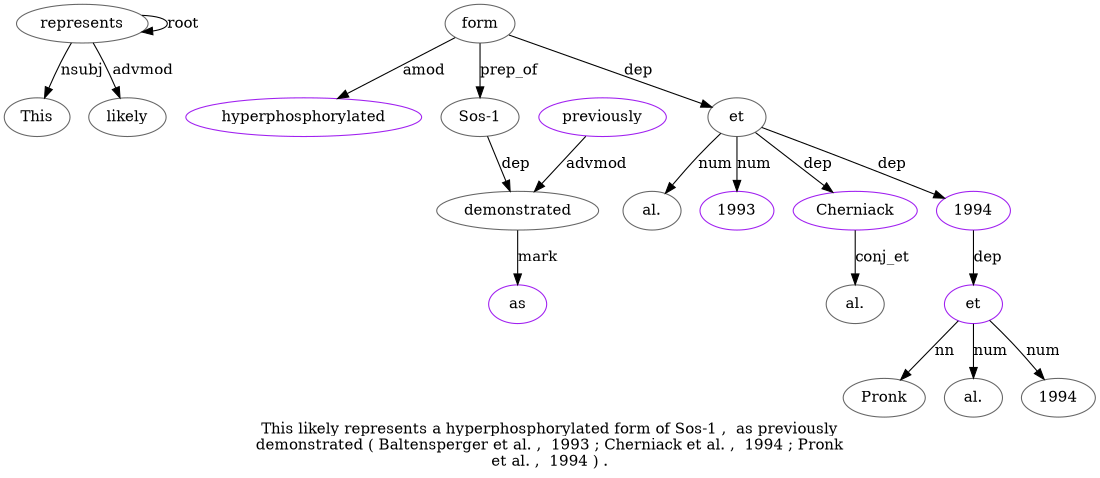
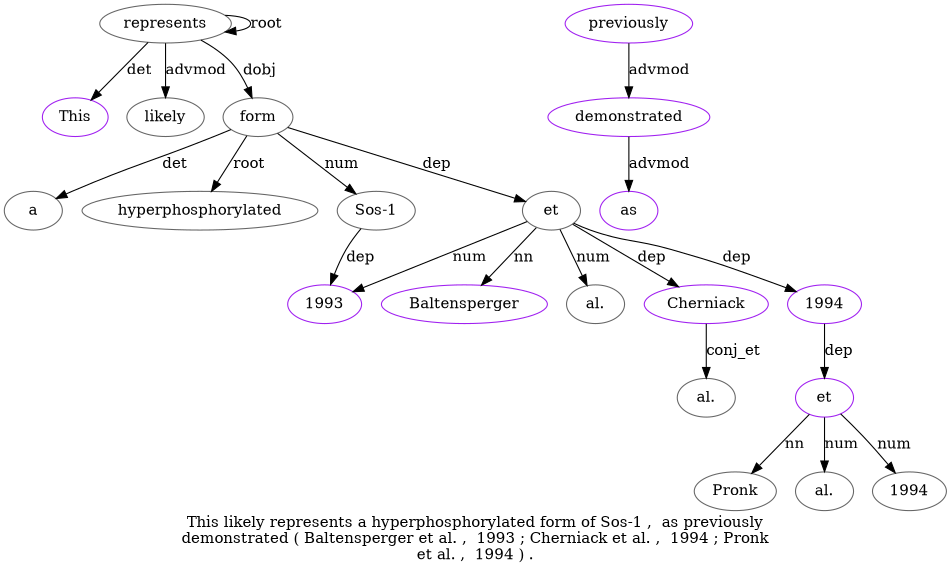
none -> (229, 60)
(82, 70) -> (140, 70)
(424, 70) -> (249, 164)
(509, 70) -> (342, 164)
(37, 117) -> (75, 117)
(304, 117) -> (200, 211)
(497, 159) -> (346, 250)
none -> (33, 211)
(518, 211) -> (629, 117)
(538, 257) -> (660, 164)
none -> (464, 304)
